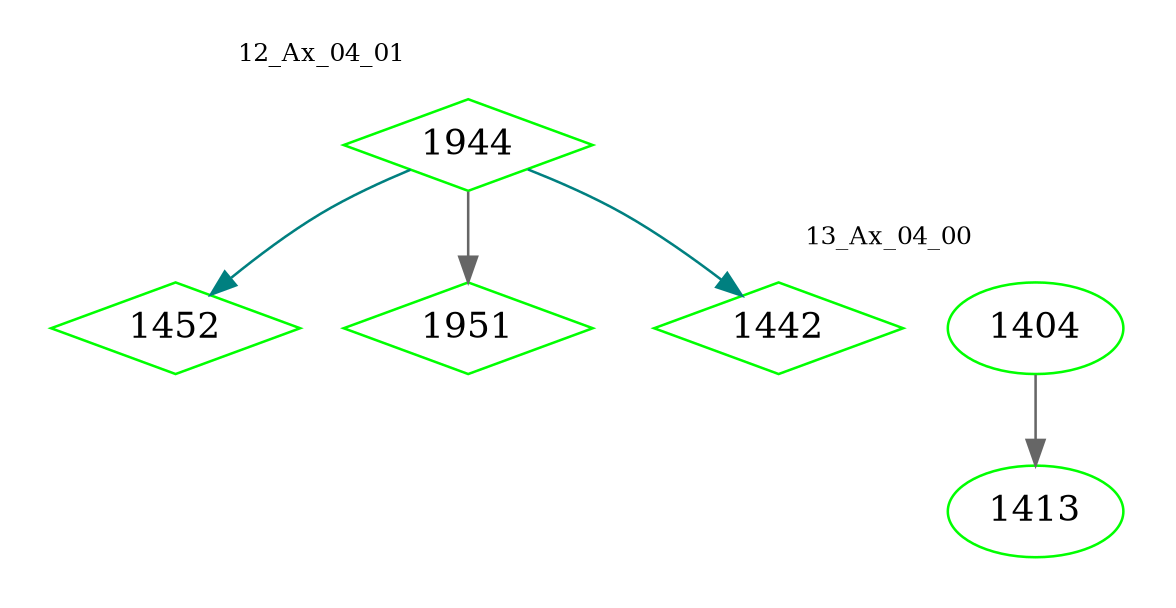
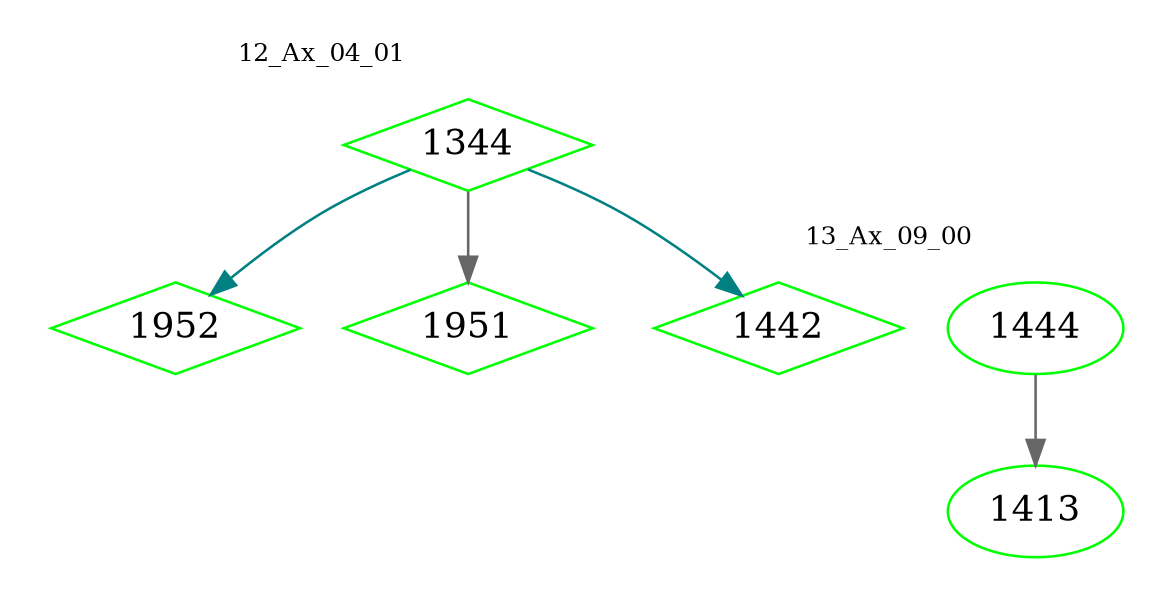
(468, 145) -> (468, 145)
(889, 238) -> (889, 238)
(176, 328) -> (176, 328)
(1036, 328) -> (1036, 328)
